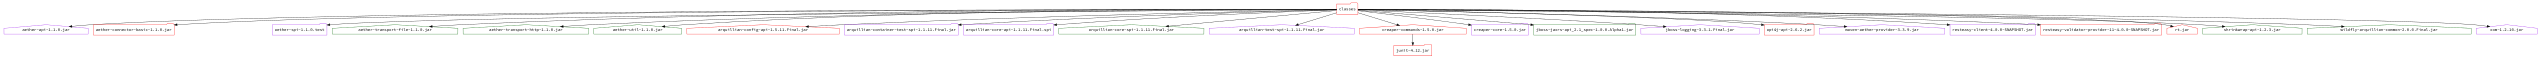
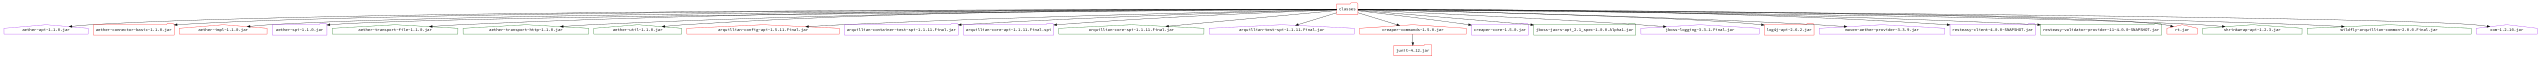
none -> (223, 30)
(300, 30) -> (300, 30)
(1789, 30) -> (1789, 30)
(2101, 30) -> (2101, 30)
